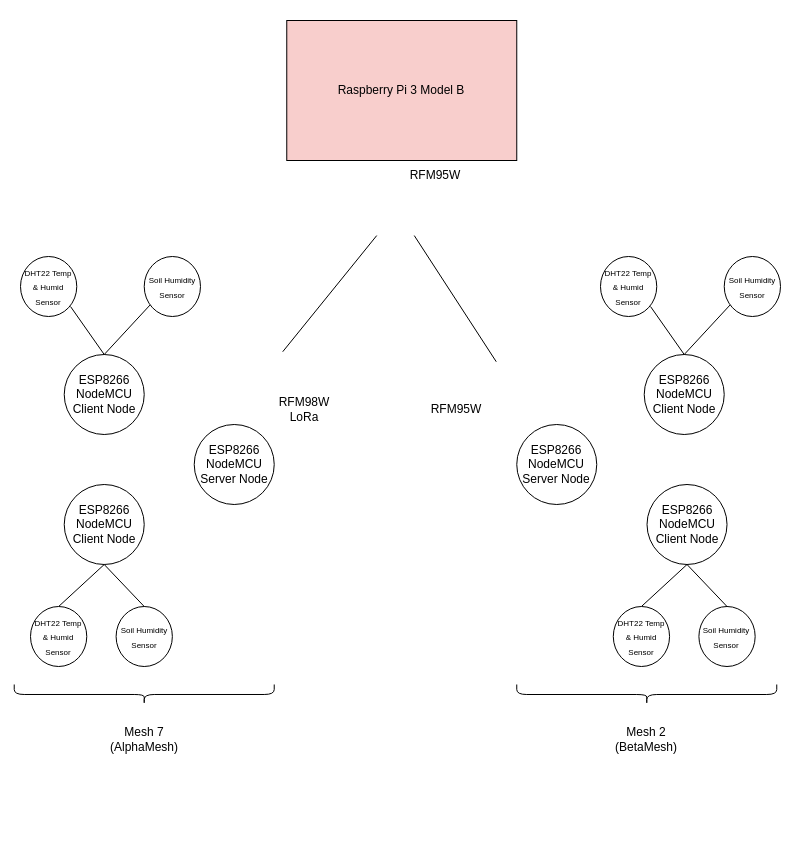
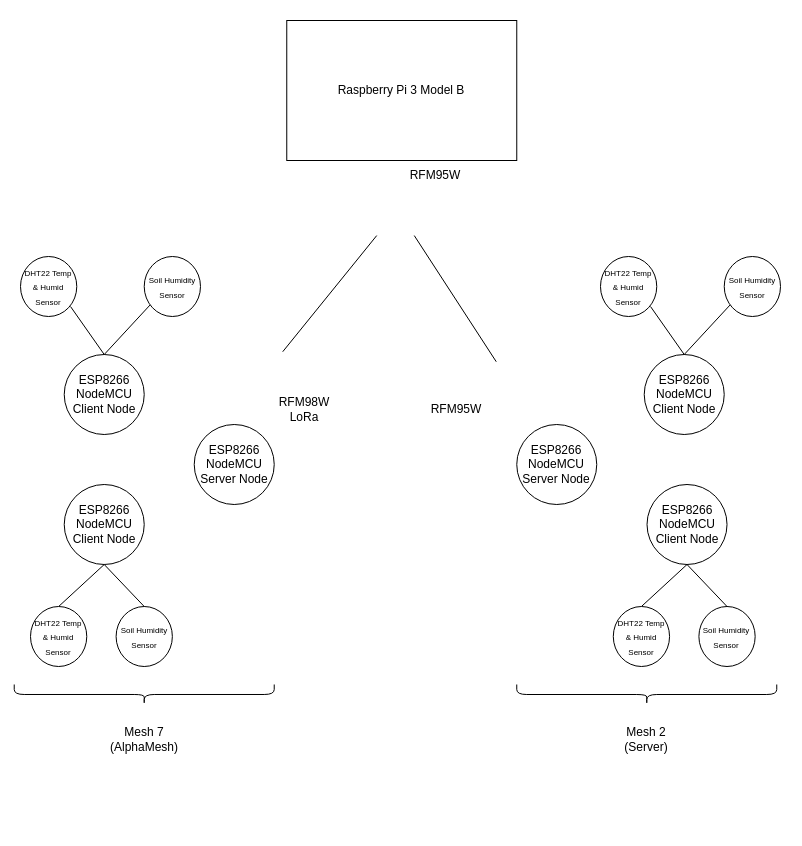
(402, 91) -> (402, 91)
(647, 740) -> (647, 740)
